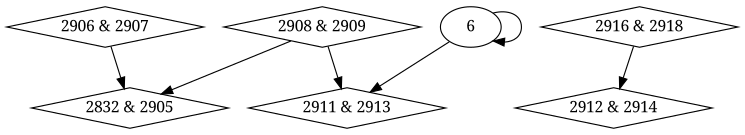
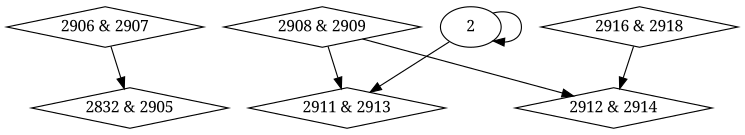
(471, 27) -> (471, 27)
(231, 65) -> (463, 66)
